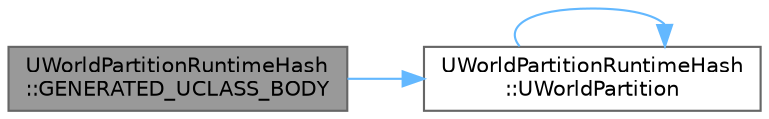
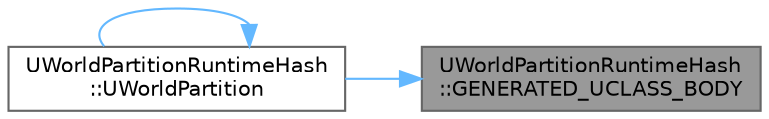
(375, 79) -> (373, 79)
